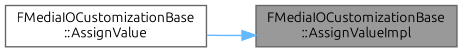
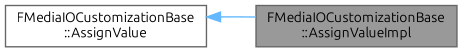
(224, 35) -> (238, 17)
